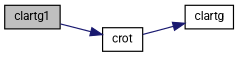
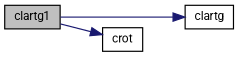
(158, 30) -> (117, 17)
